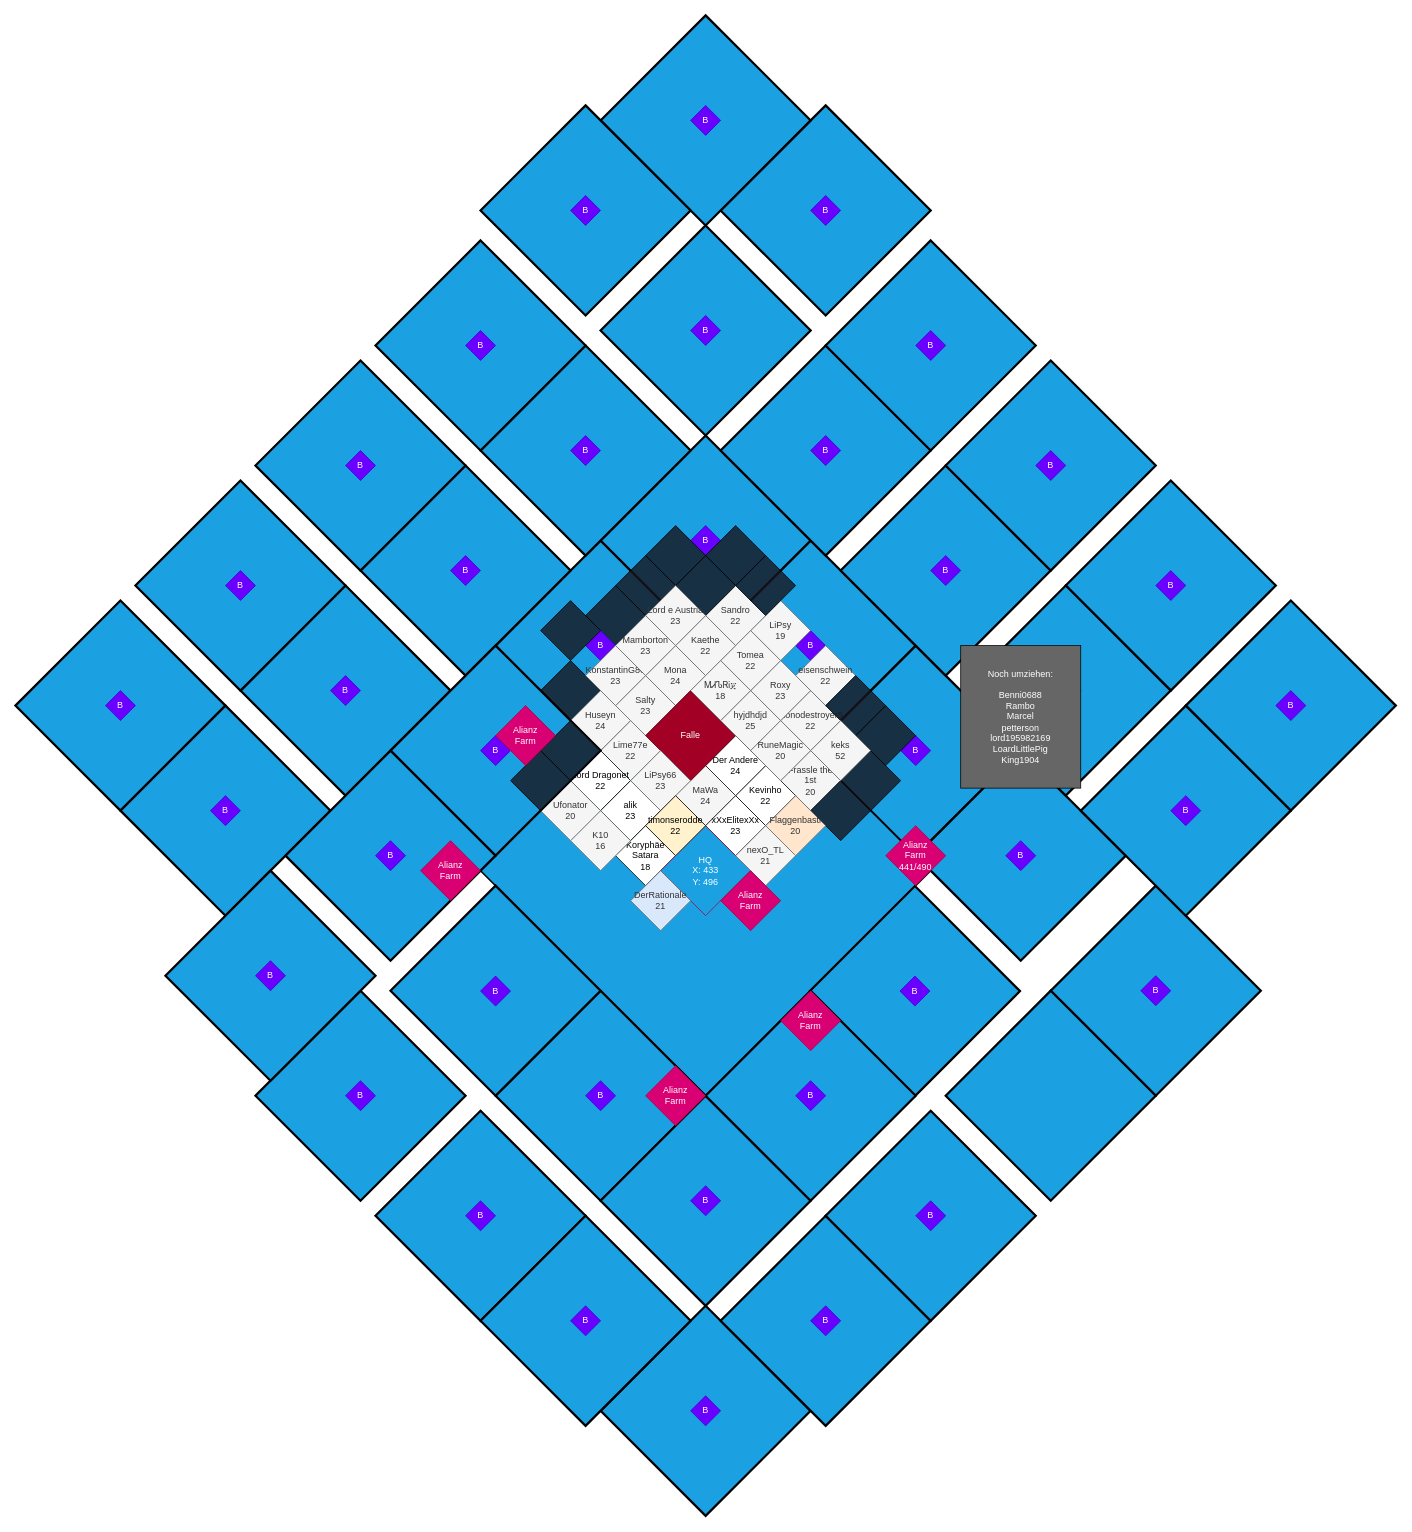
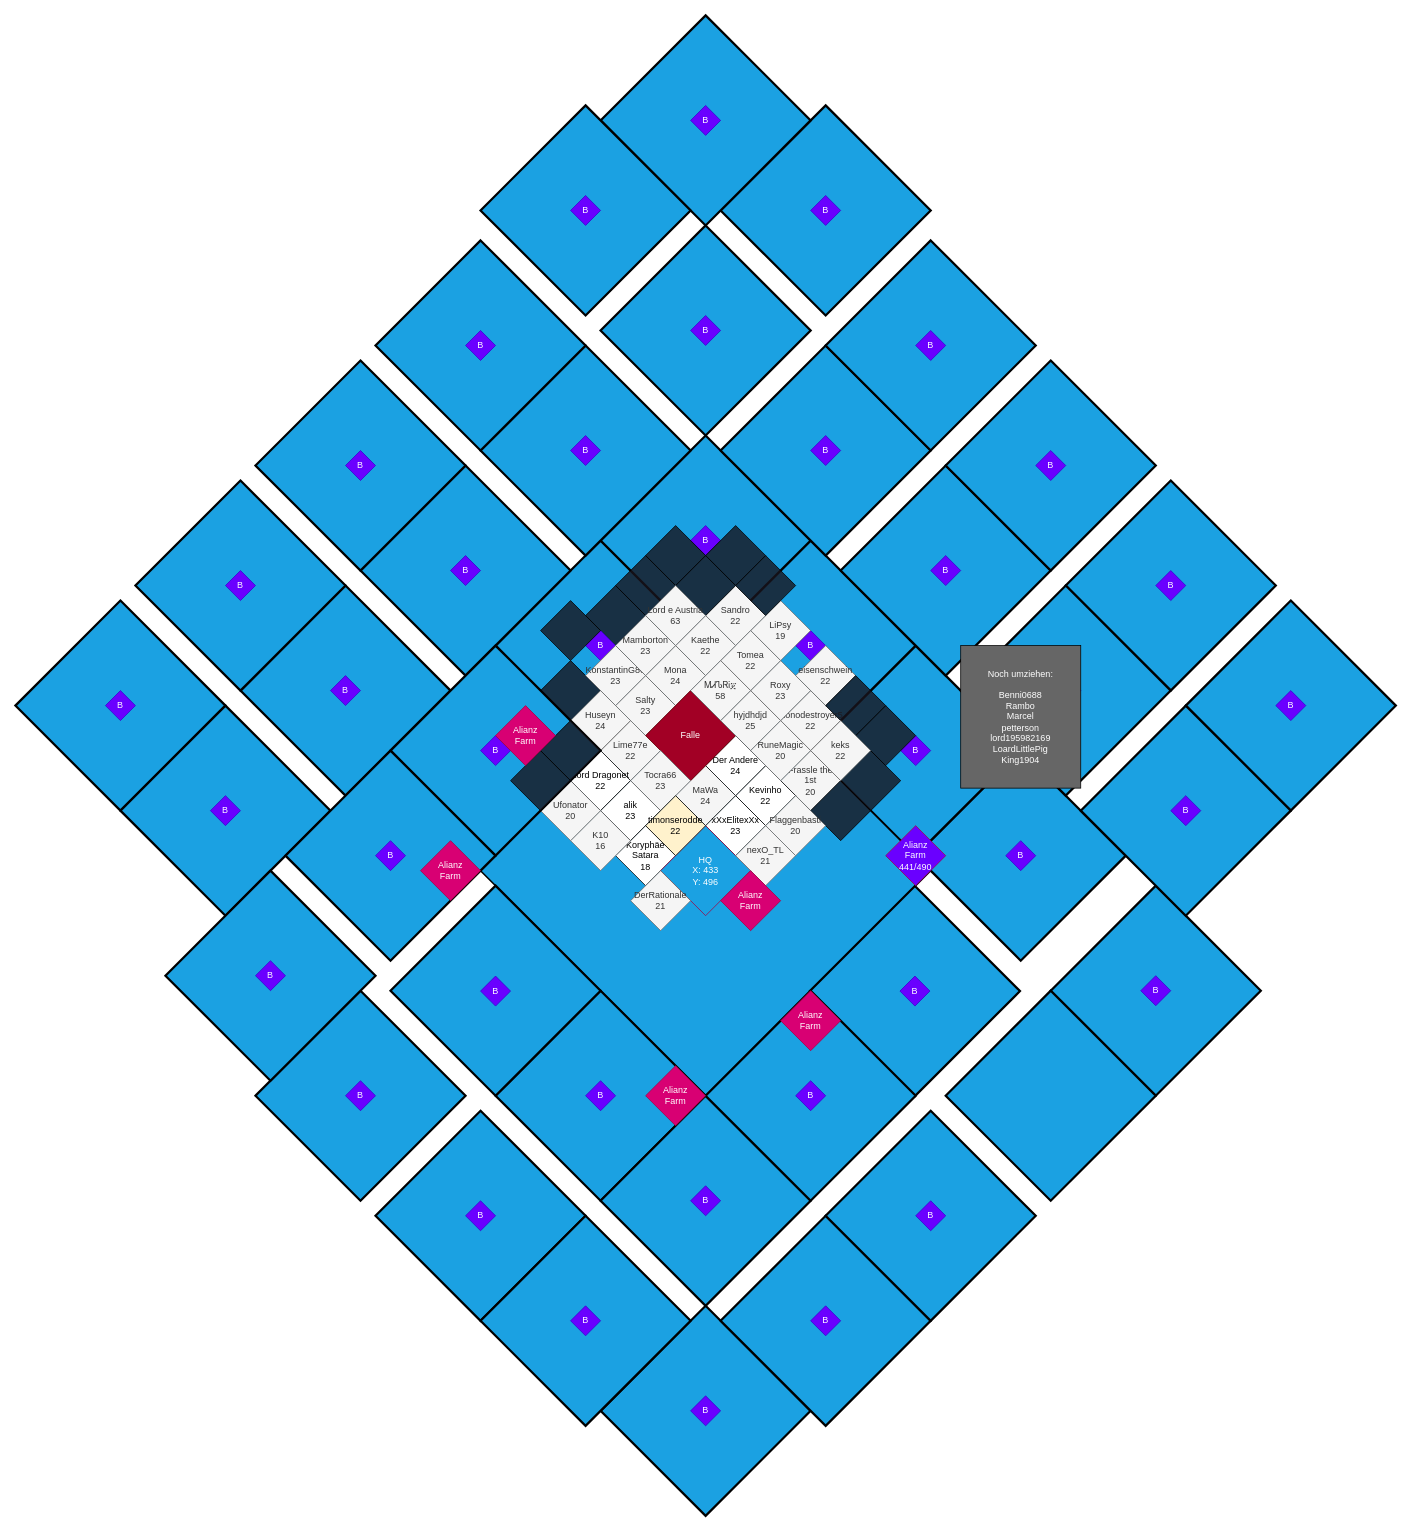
(675, 615) -> (675, 615)
(720, 690) -> (720, 690)
(840, 750) -> (840, 750)
(660, 780) -> (660, 780)
(795, 825) -> (795, 825)
(915, 855) -> (915, 855)
(660, 900) -> (660, 900)
